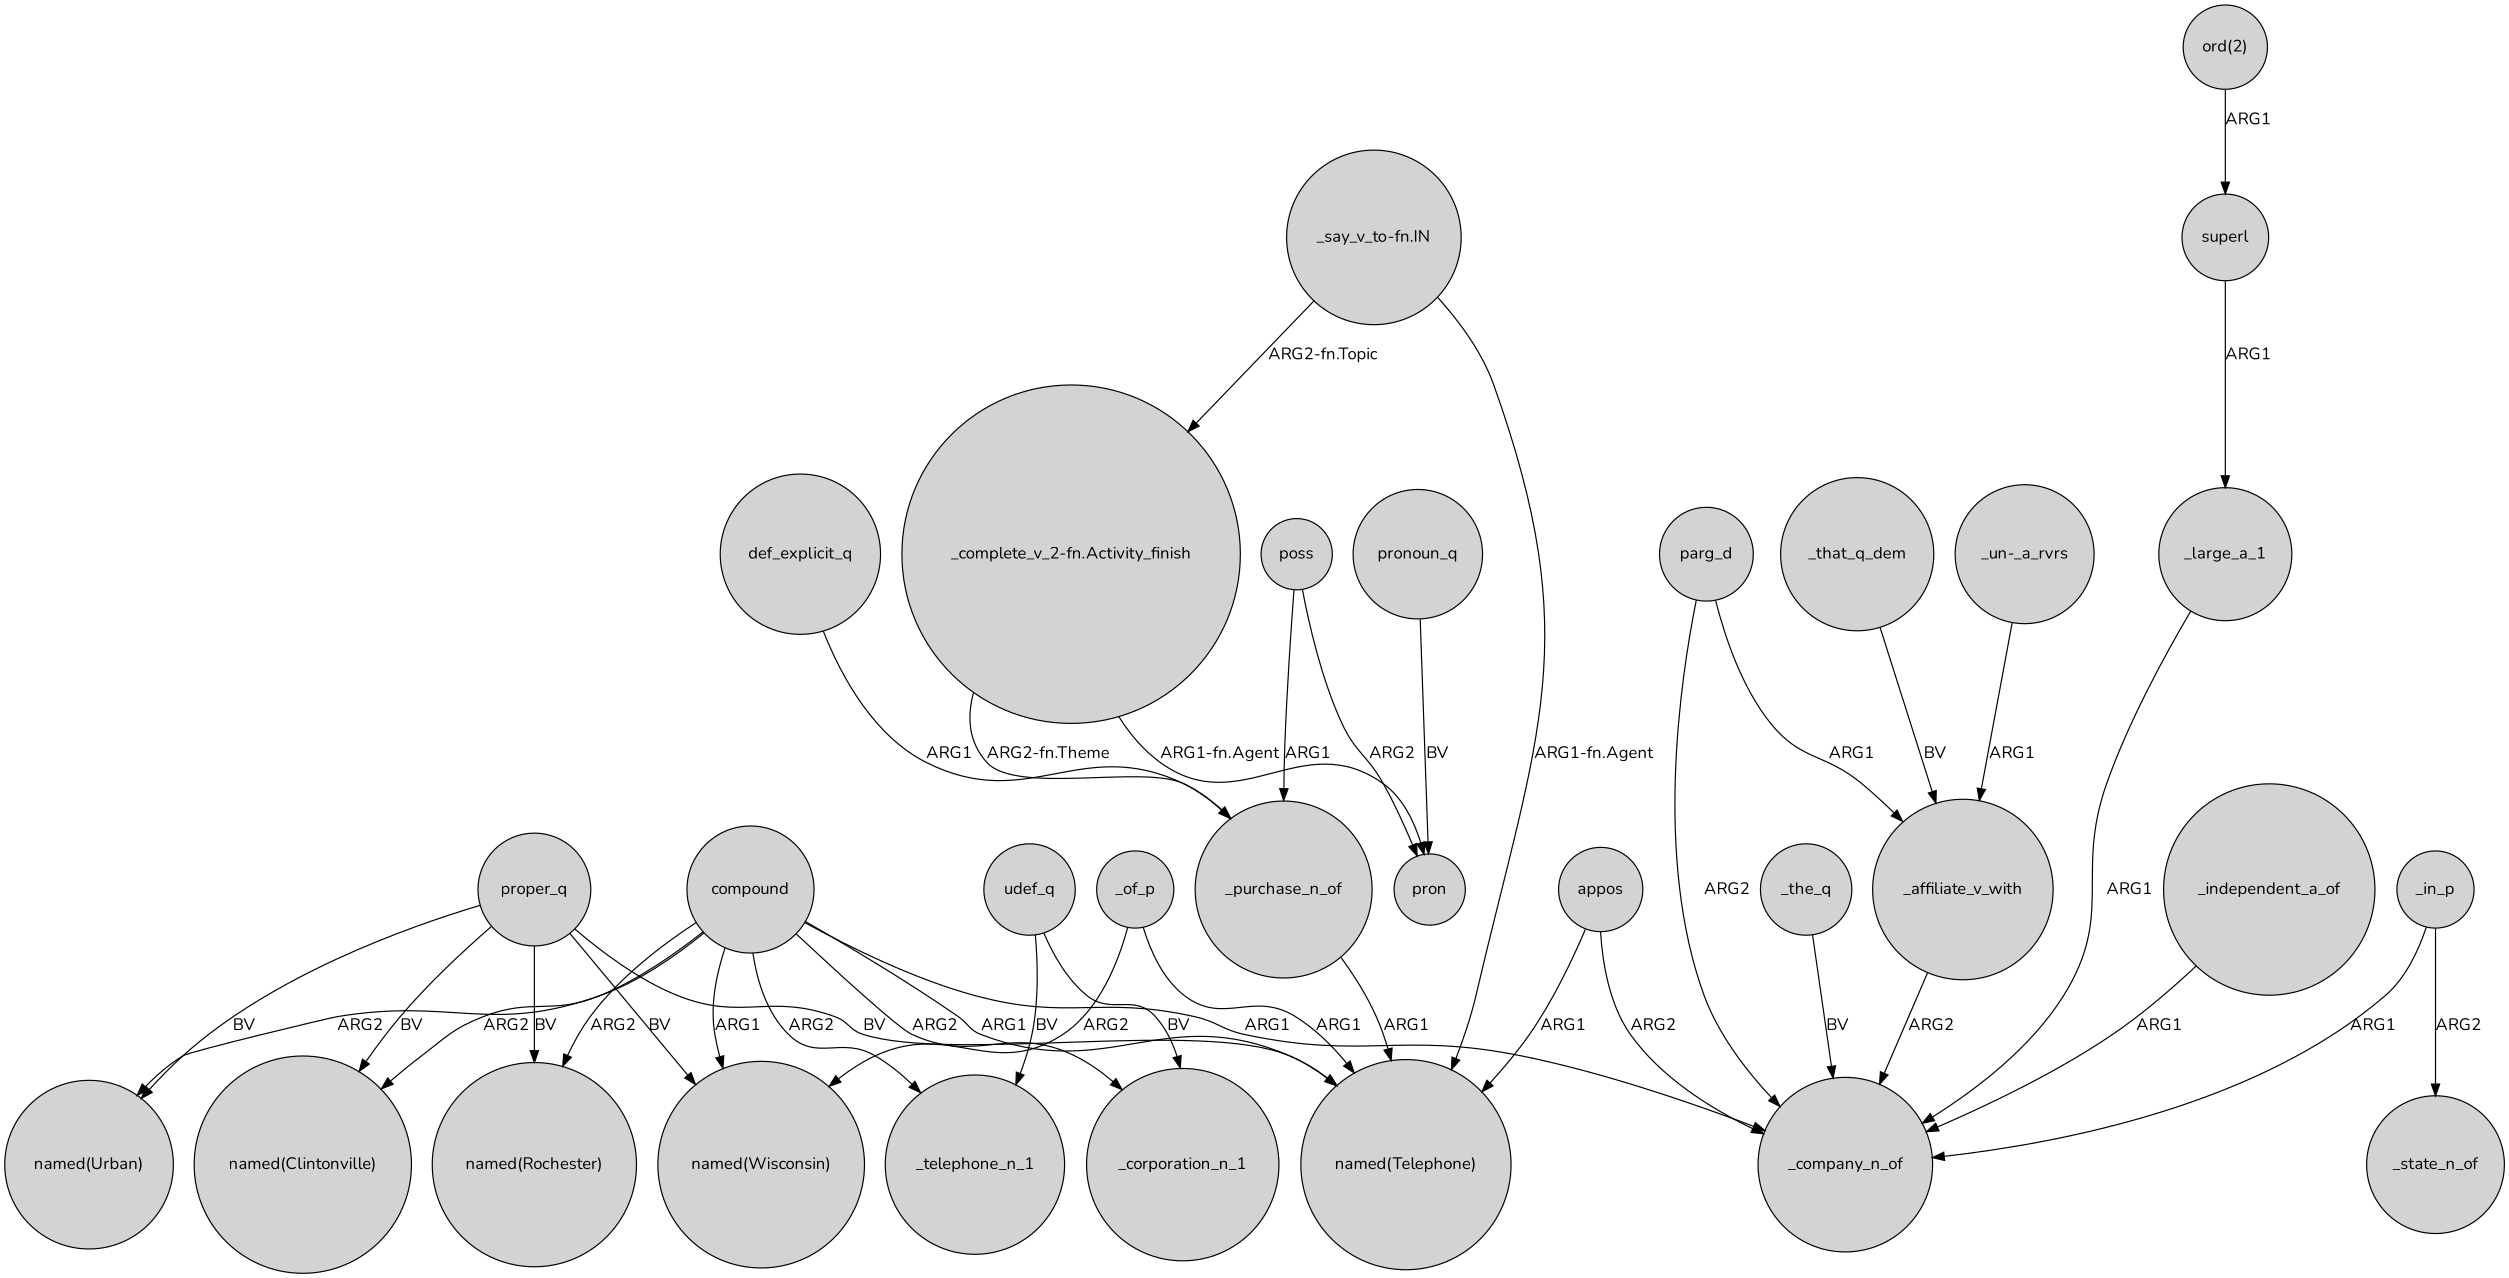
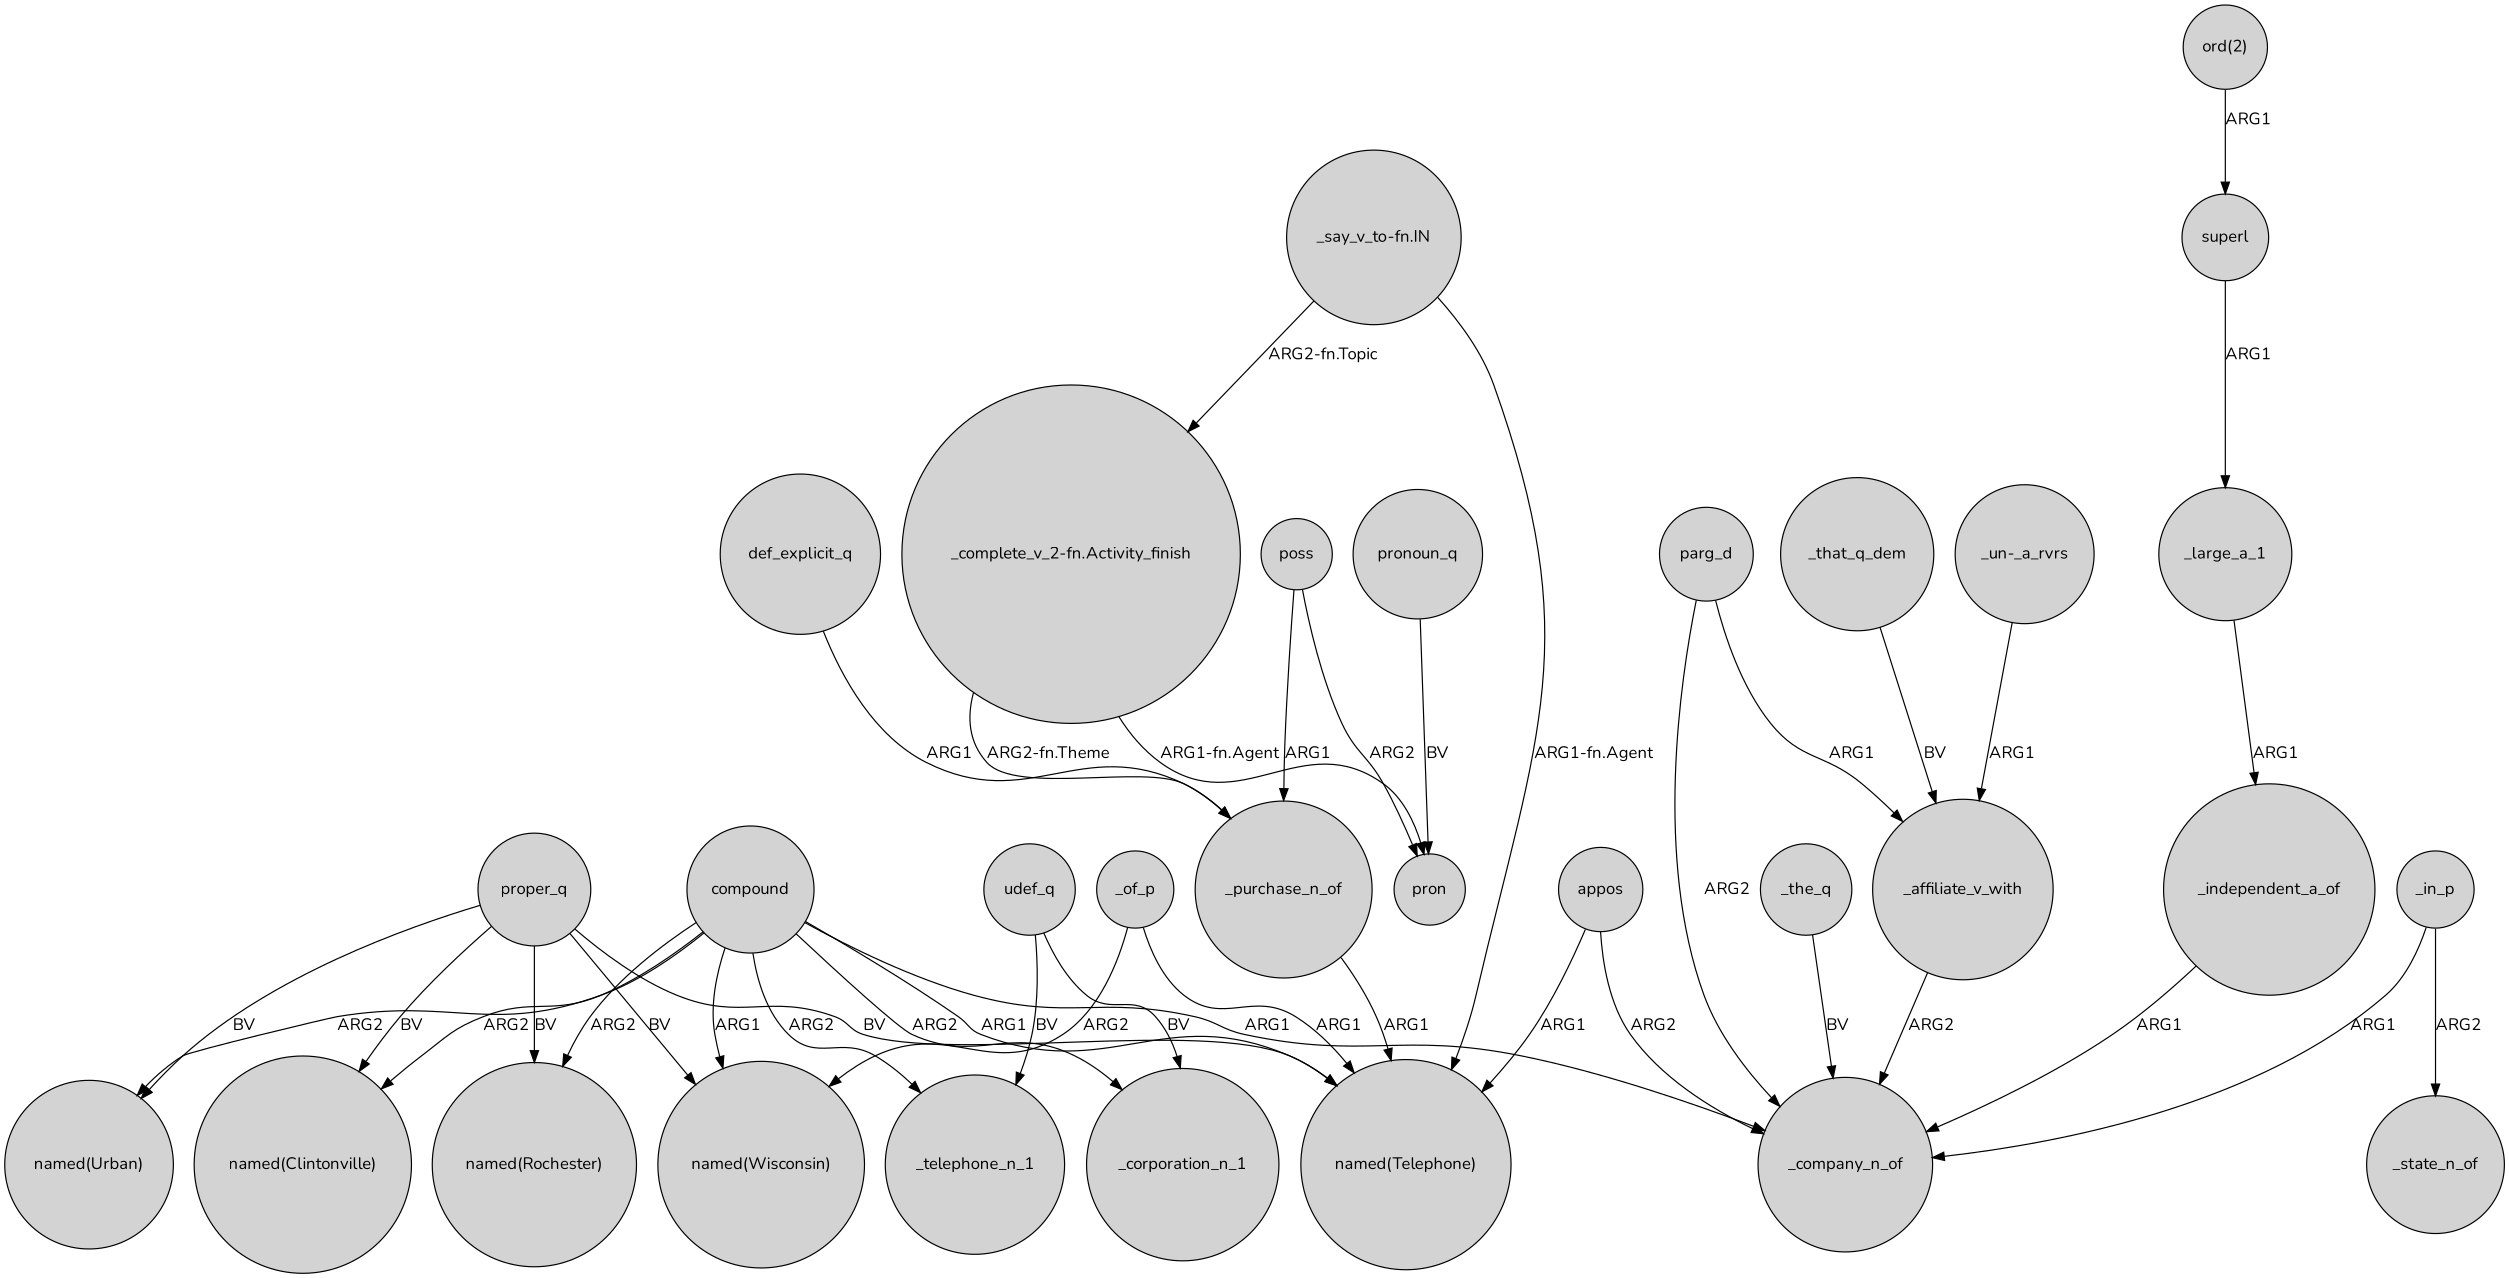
(2092, 886) -> (2244, 697)
